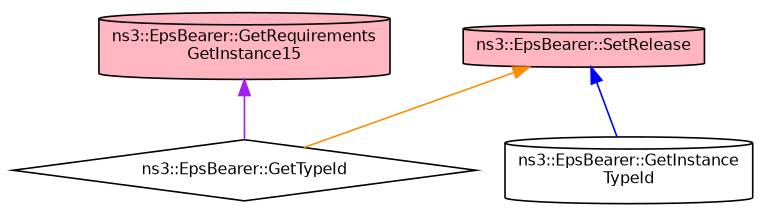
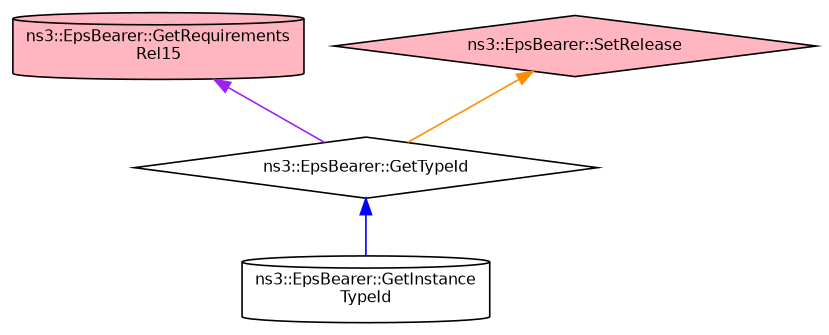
(244, 46) -> (158, 46)
(584, 46) -> (575, 46)
(607, 110) -> (366, 235)
